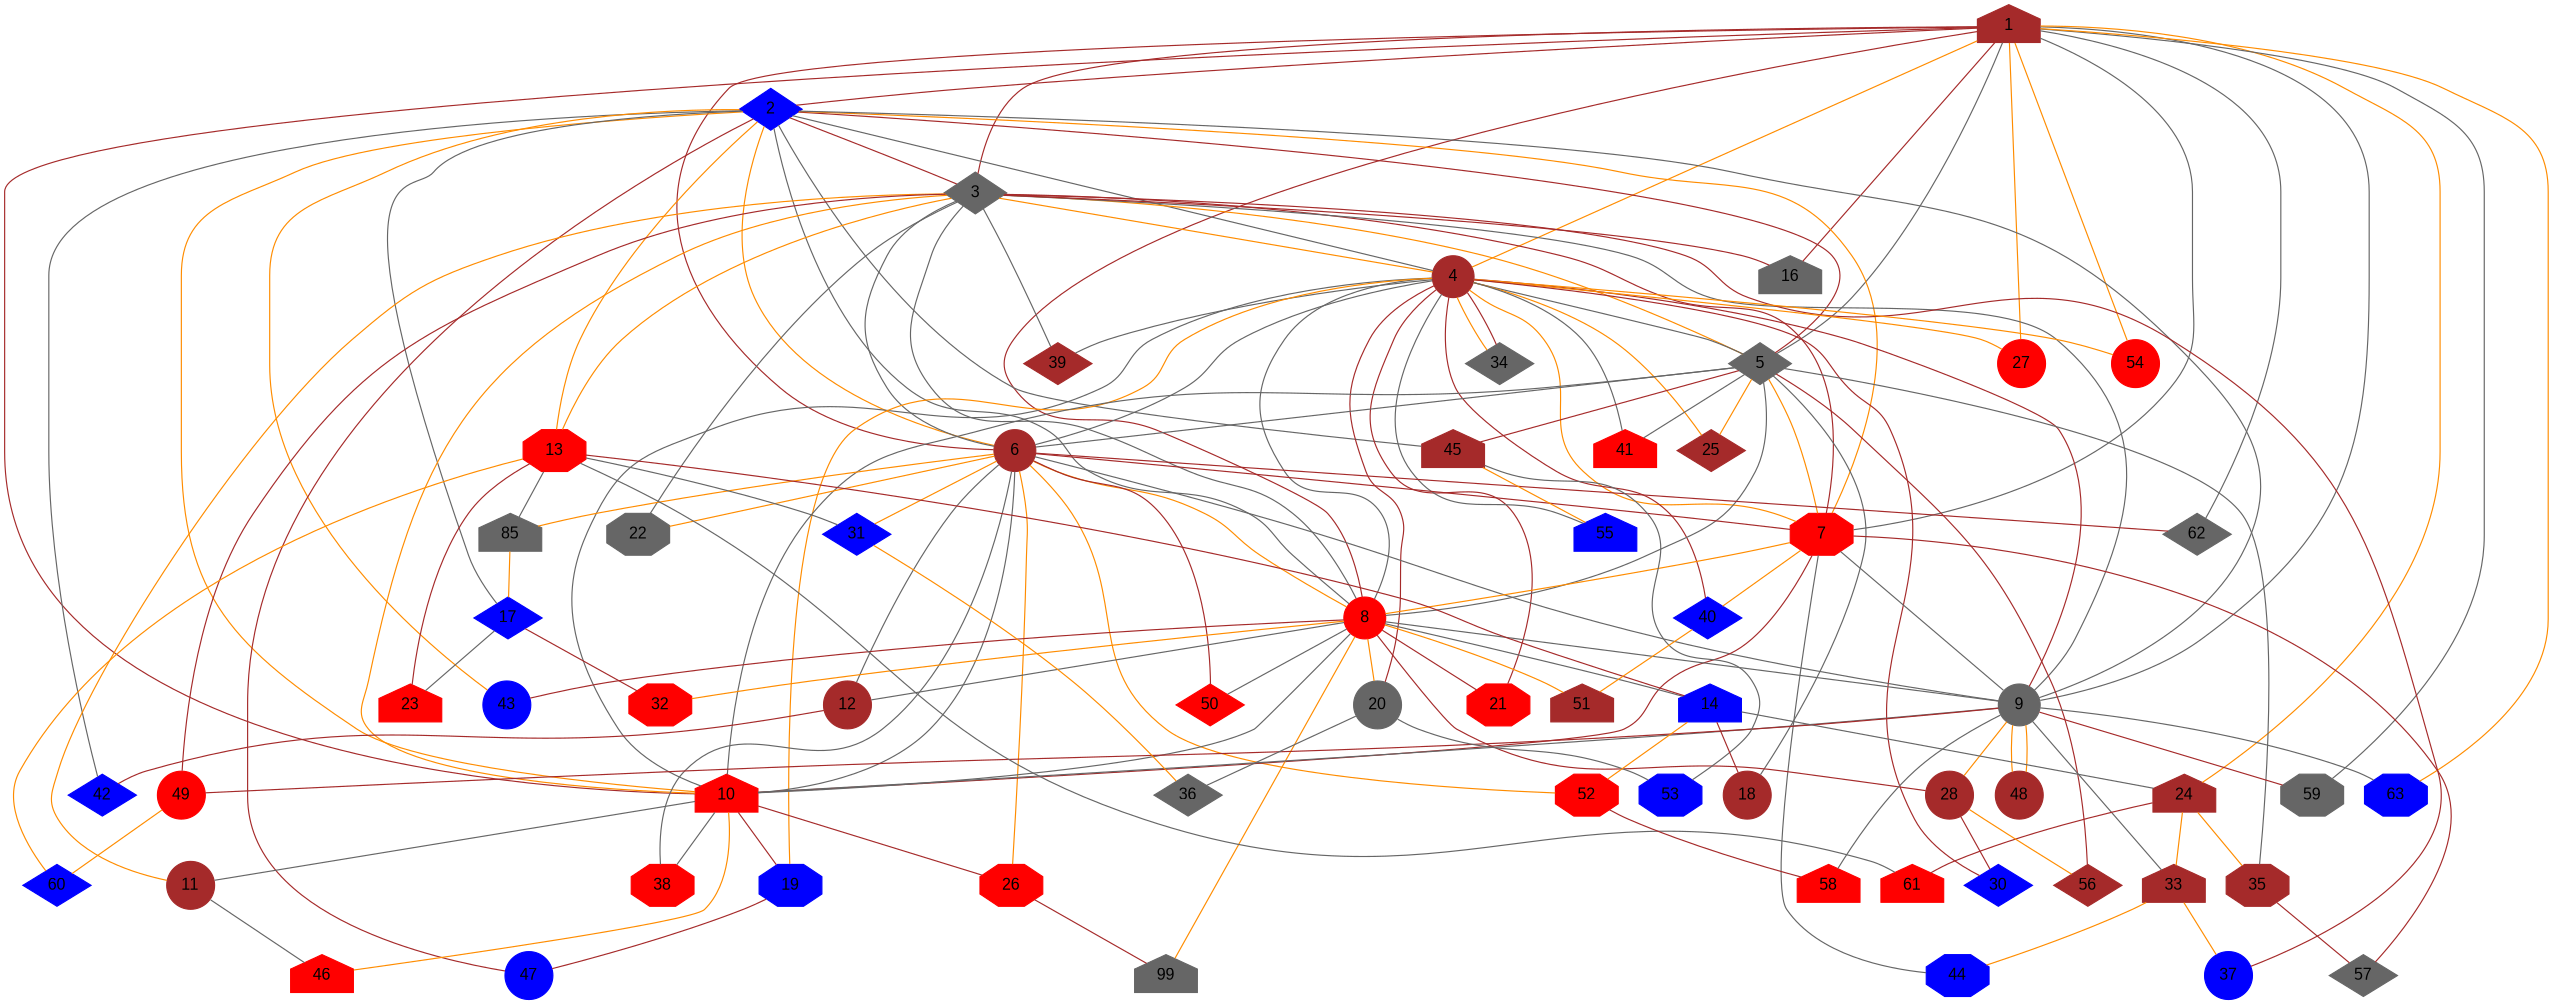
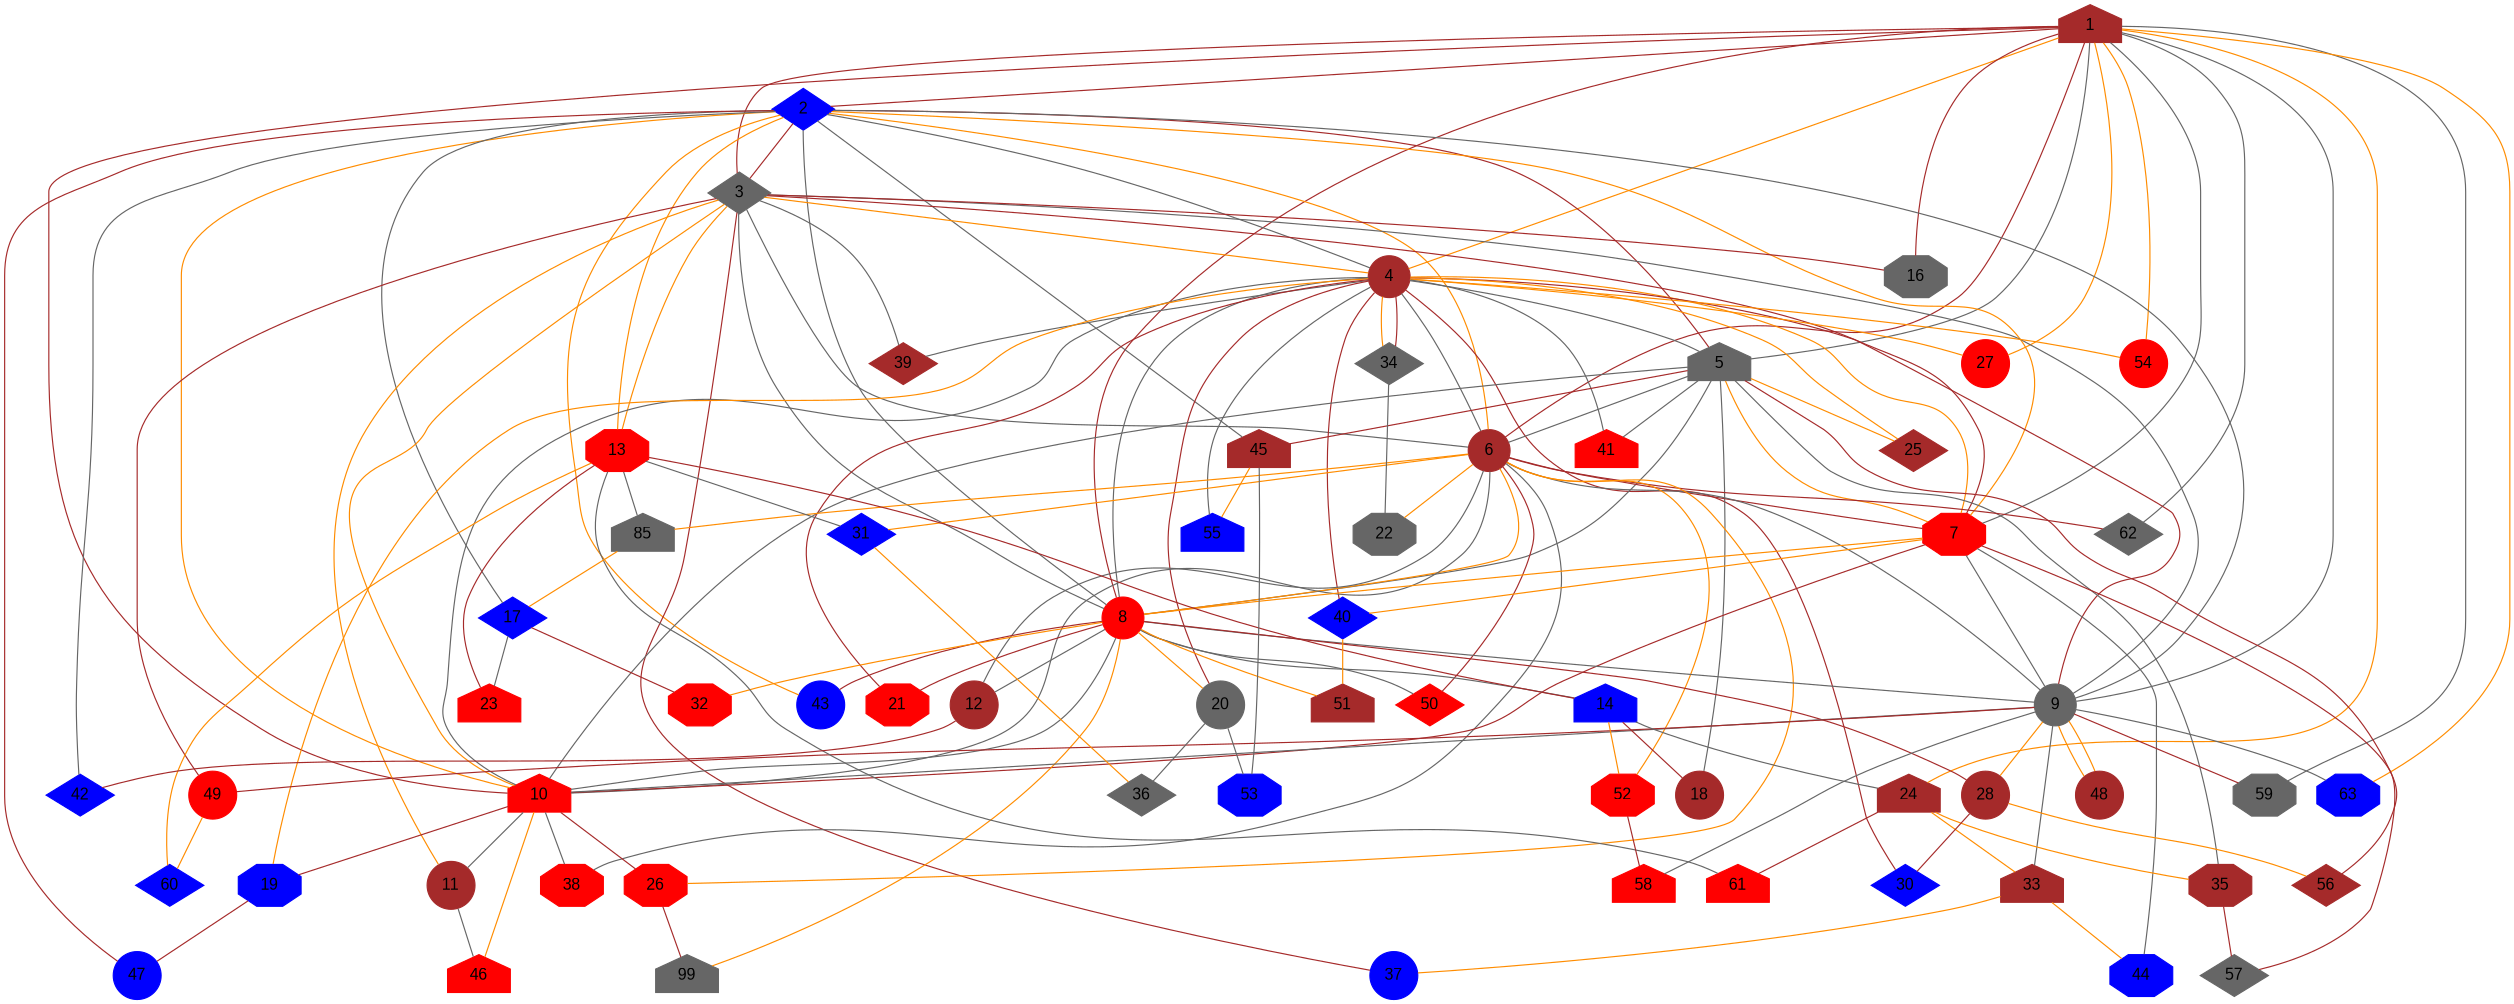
(1383, 235) -> none
(1790, 277) -> (1916, 277)
(790, 328) -> (1387, 449)
(1760, 364) -> (1719, 364)
